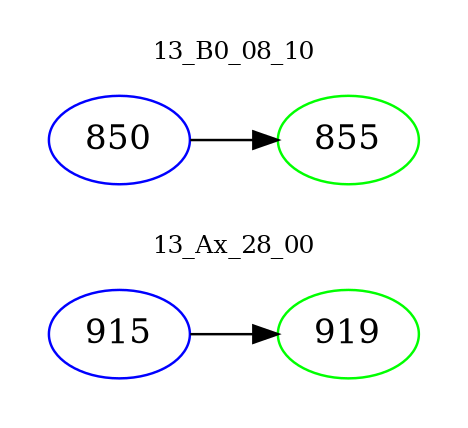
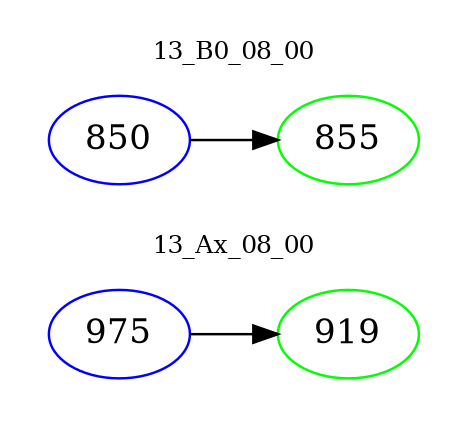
(234, 53) -> (234, 53)
(234, 247) -> (234, 247)
(119, 334) -> (119, 334)
